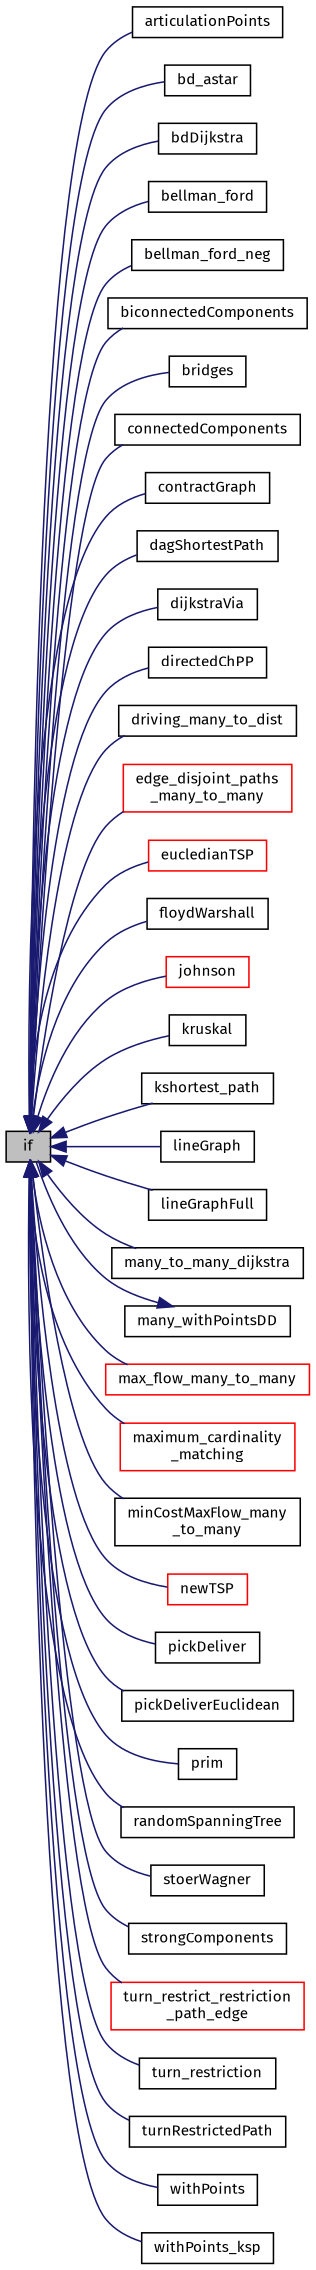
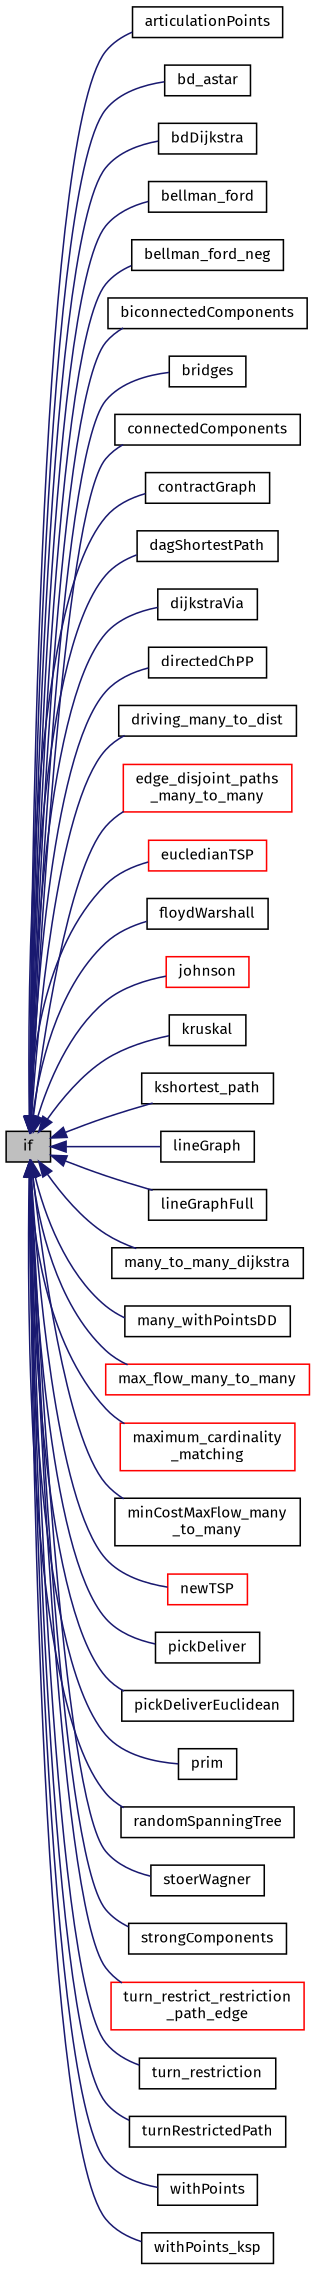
(79, 1249) -> (66, 1257)
